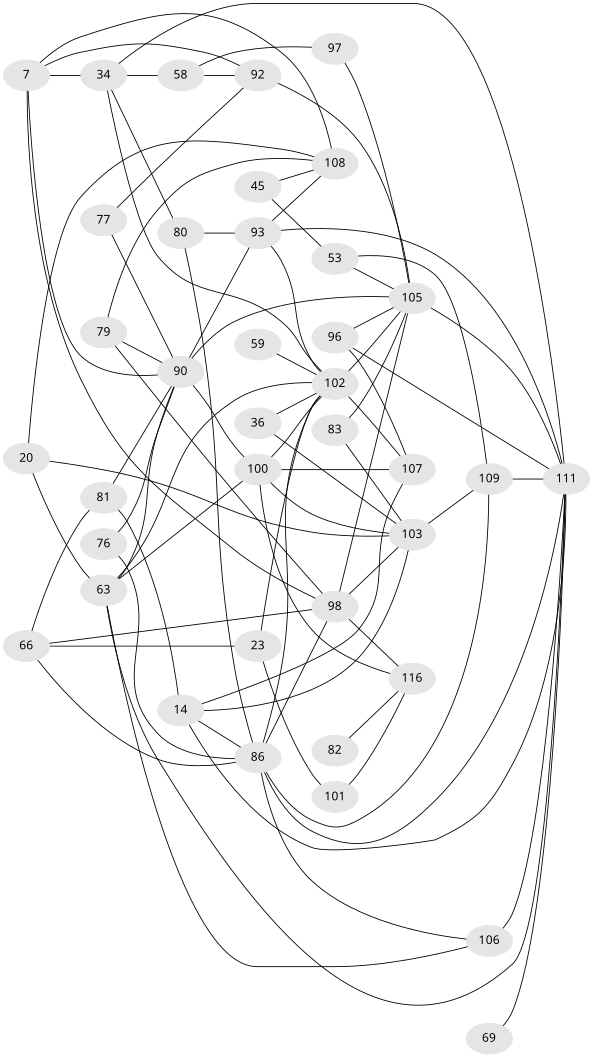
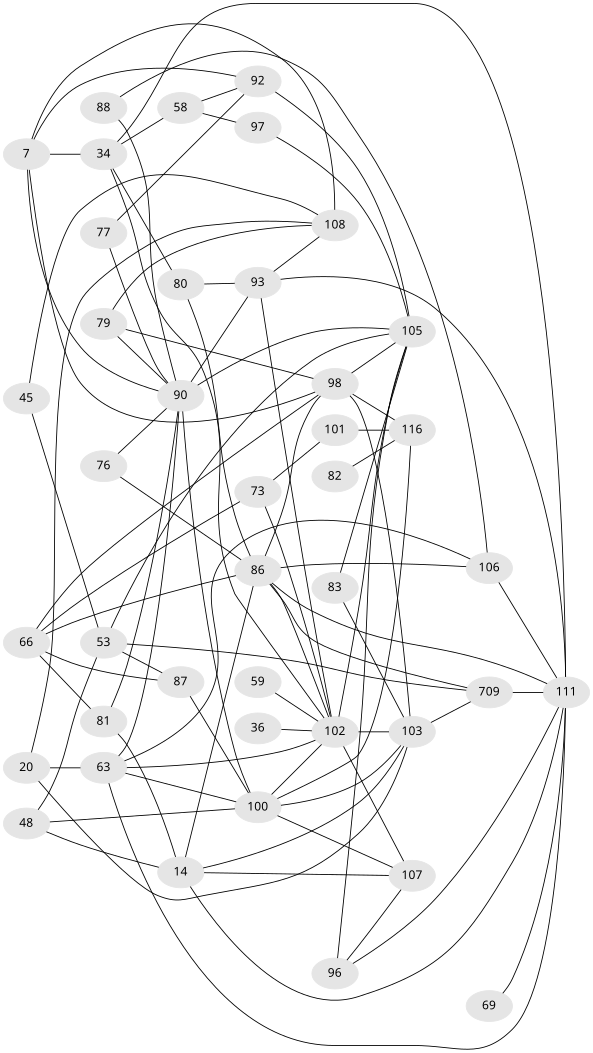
none -> (104, 108)
(512, 372) -> none
(335, 479) -> (376, 732)
(489, 479) -> (489, 692)
(258, 646) -> (258, 492)
none -> (181, 682)
none -> (27, 824)
